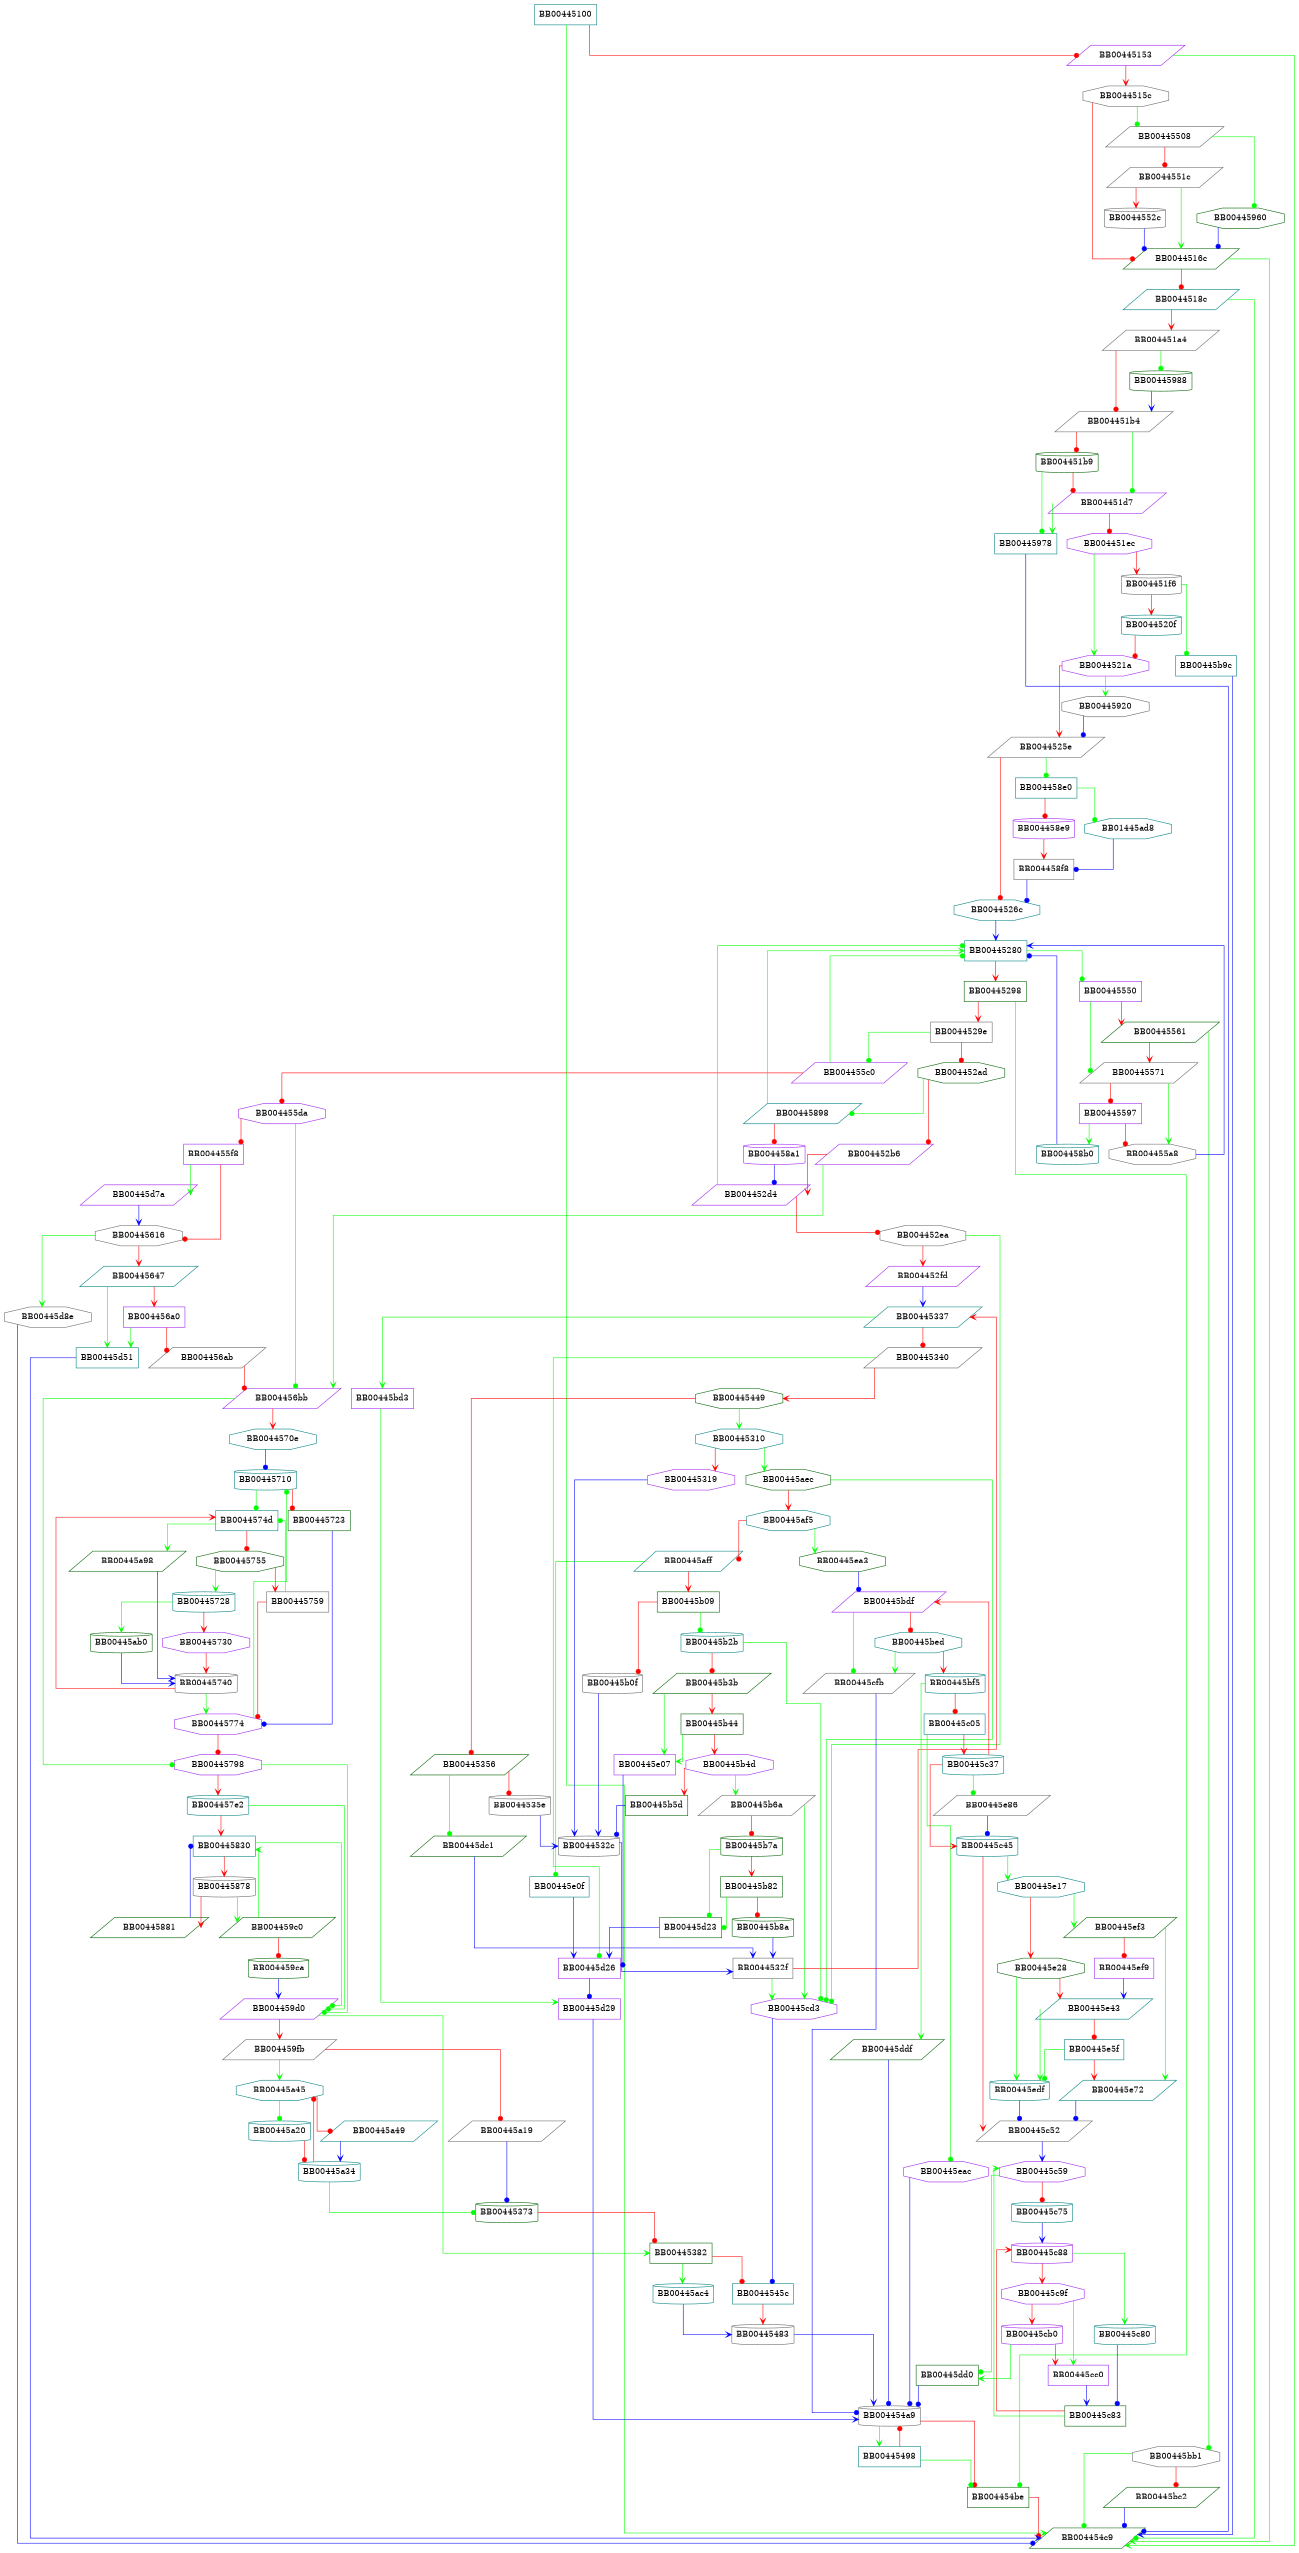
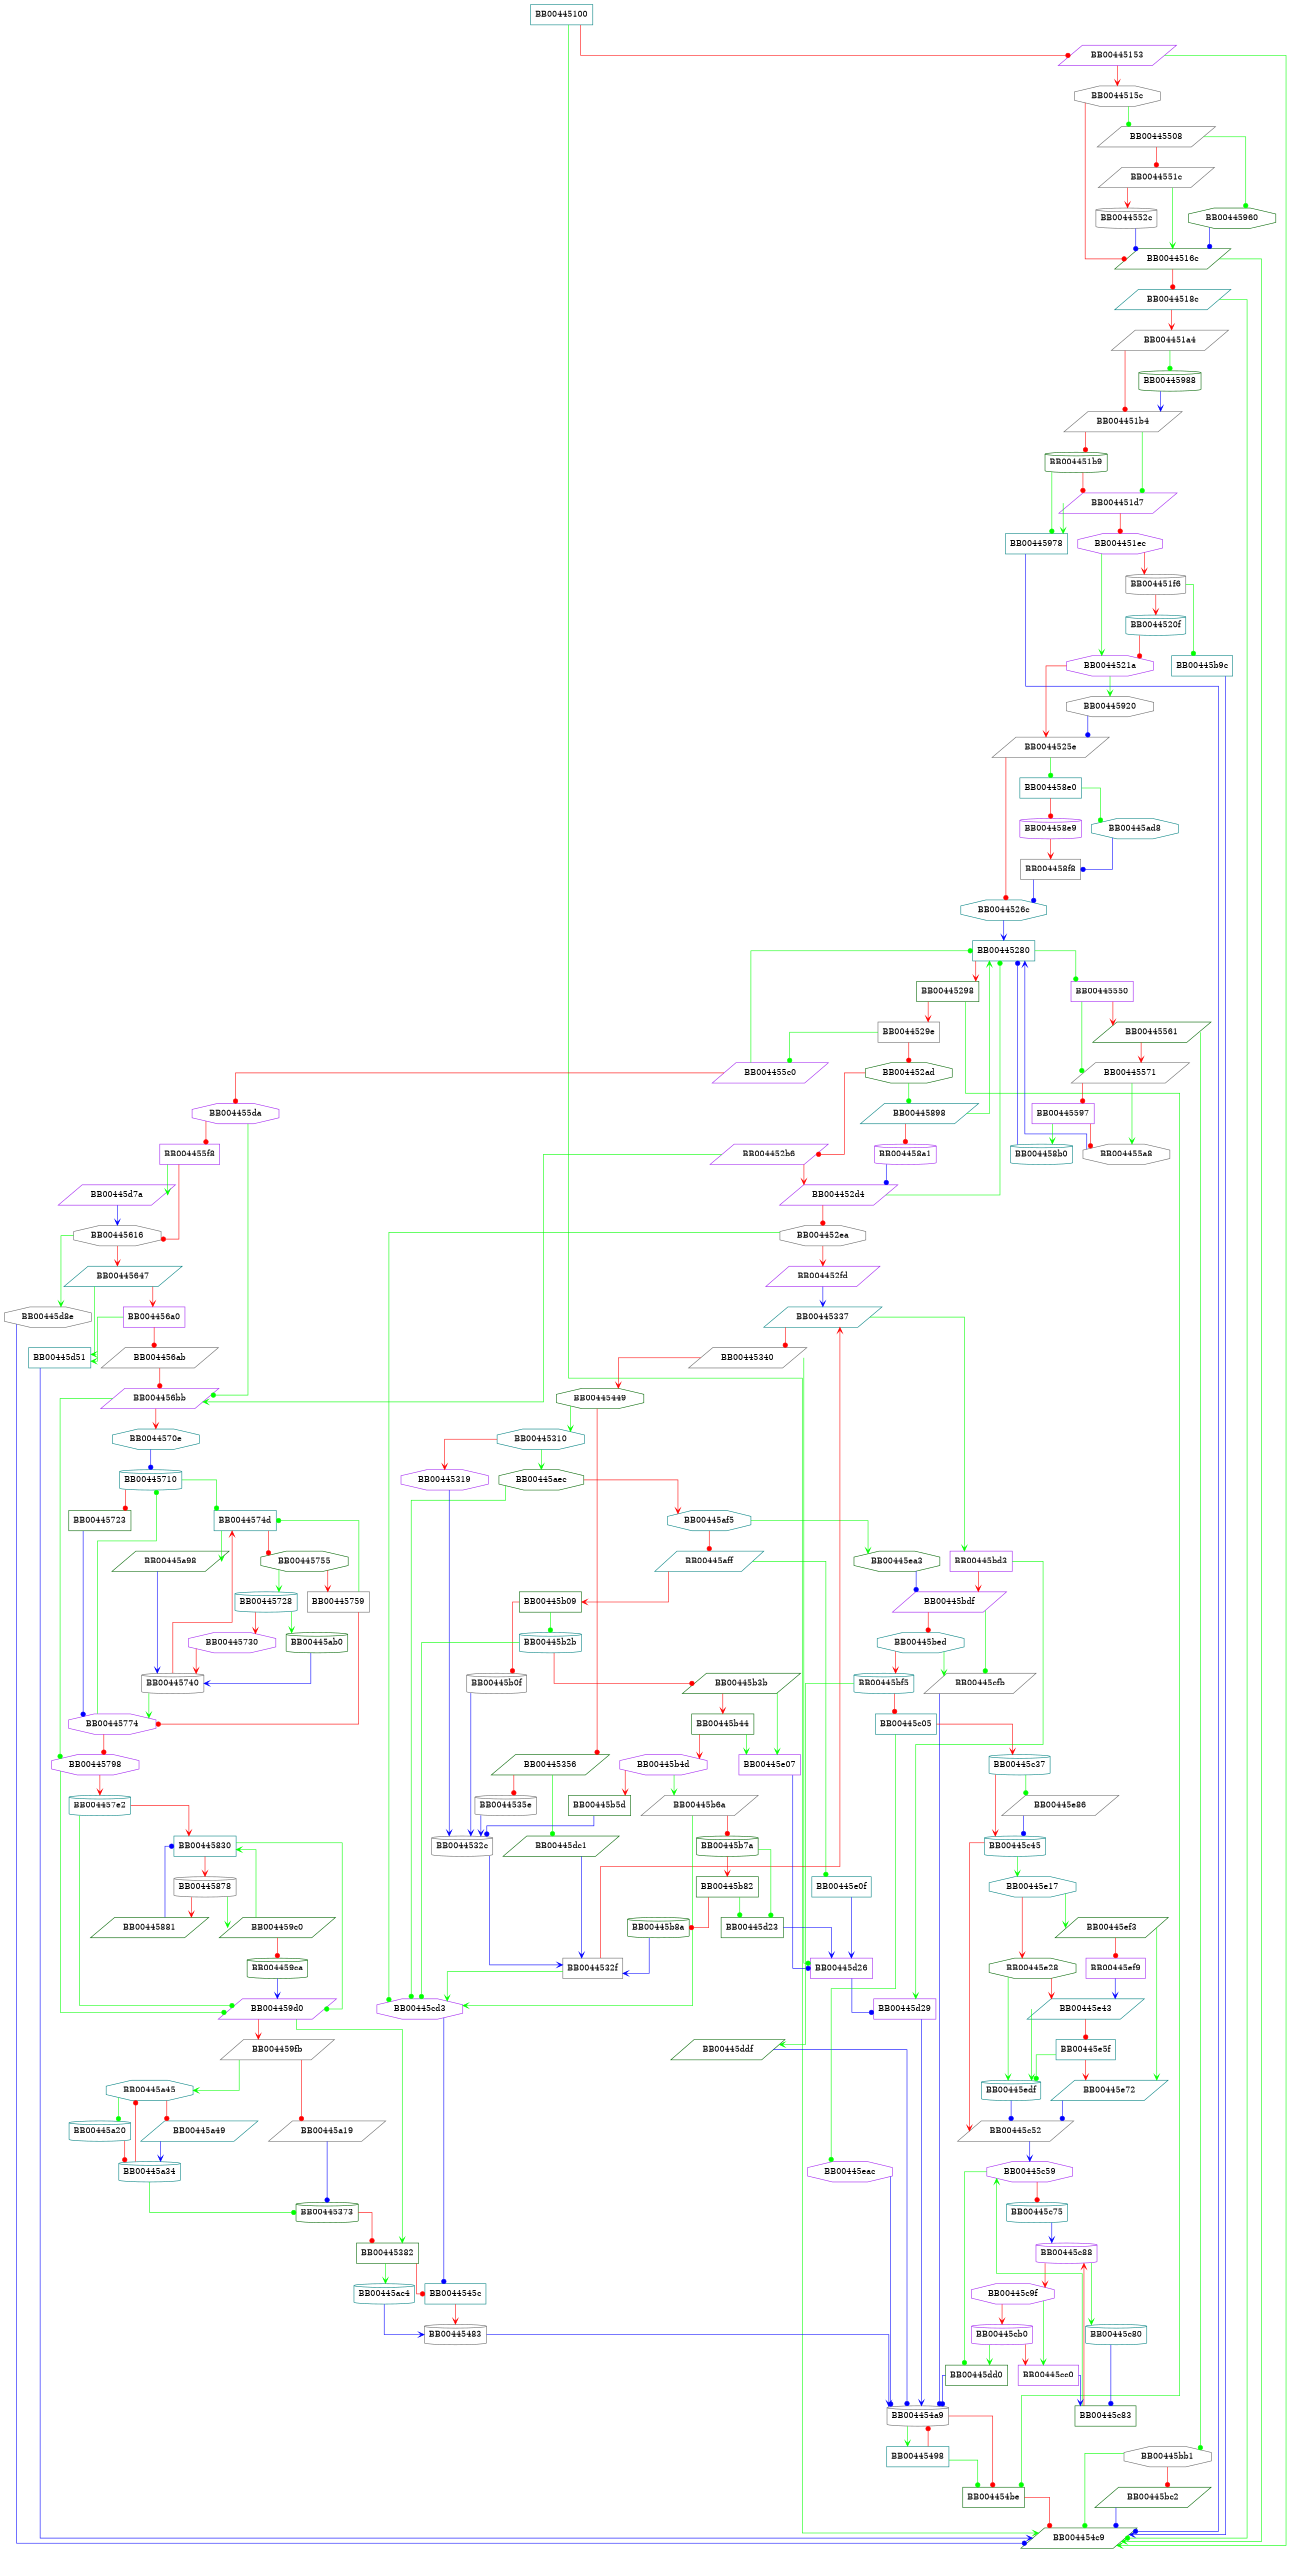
(1128, 829) -> (1135, 829)
(989, 1654) -> (978, 1579)
